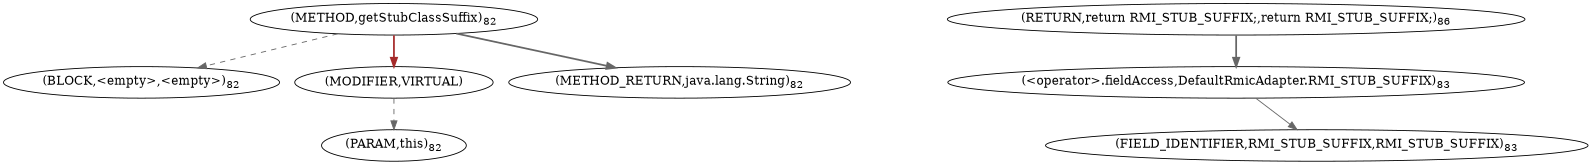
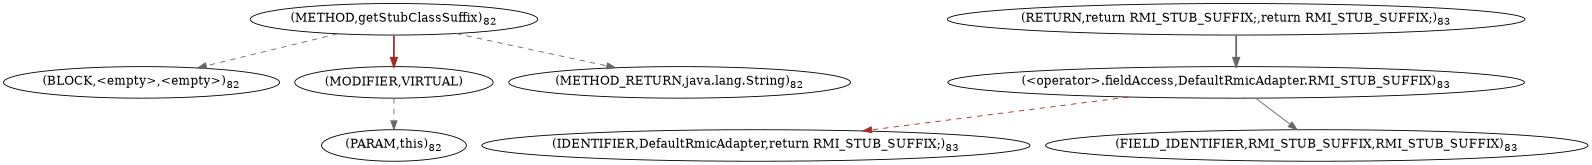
(1444, 18) -> (1444, 18)
(531, 50) -> (531, 50)
none -> (756, 145)
